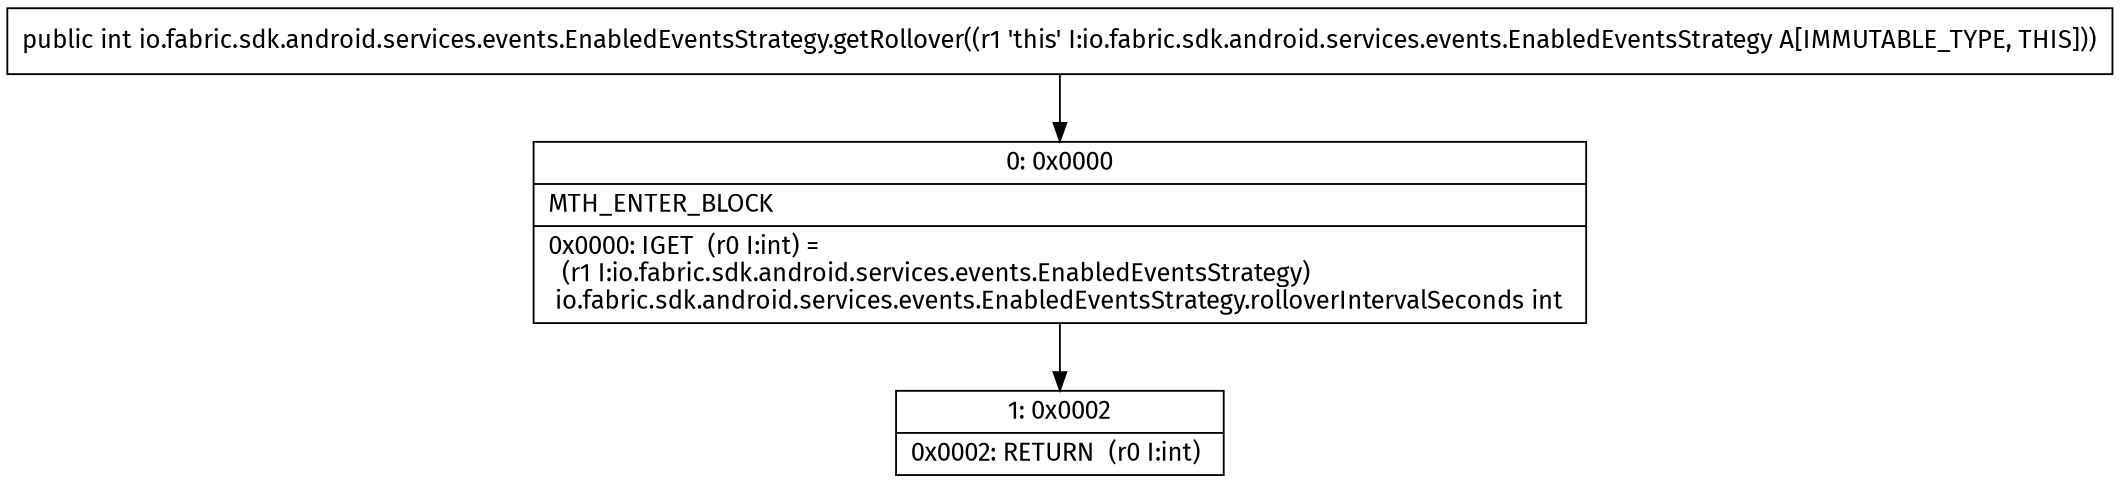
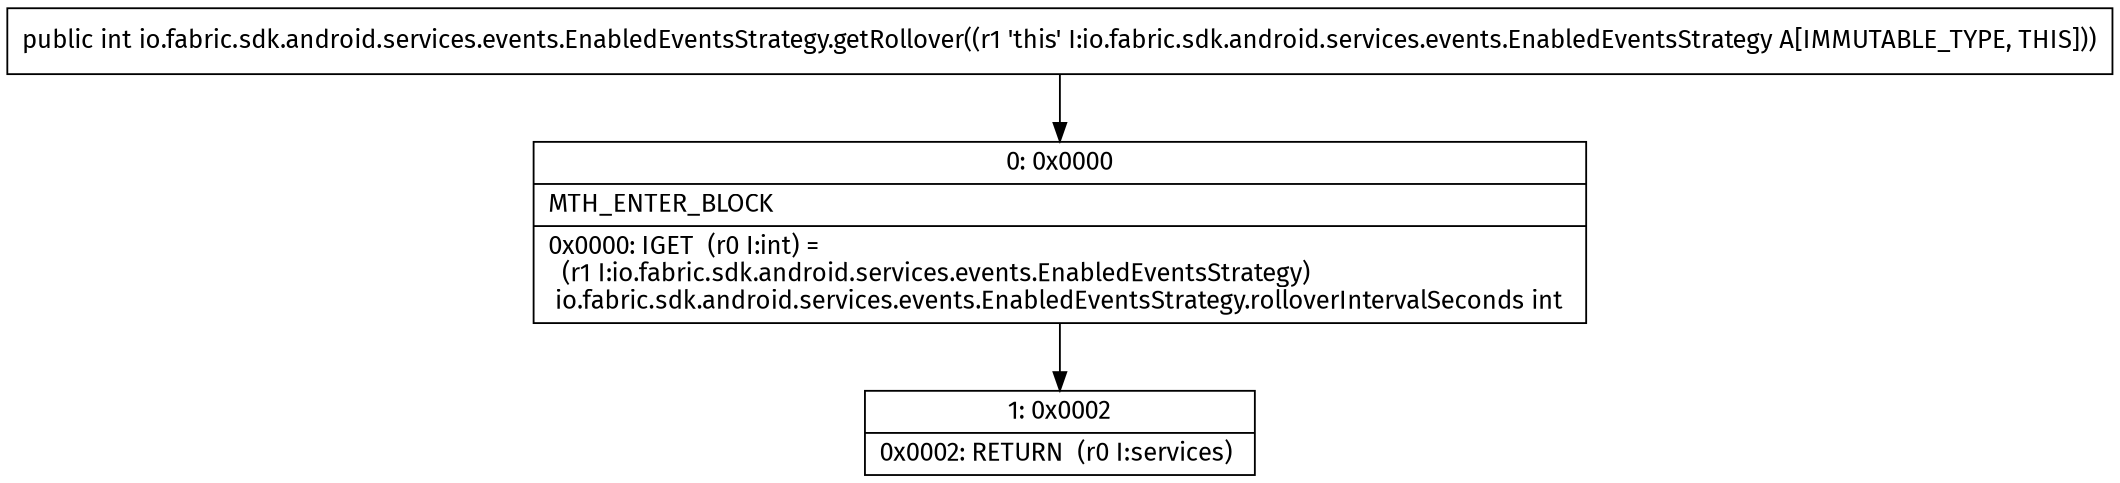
(1060, 453) -> (1060, 453)
